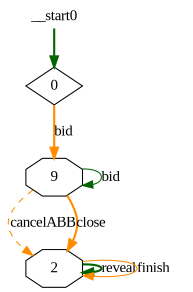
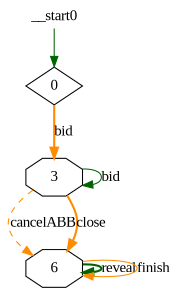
(54, 42) -> (54, 42)
(54, 177) -> (54, 177)
(54, 268) -> (54, 268)
